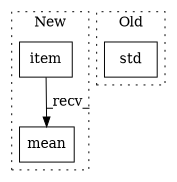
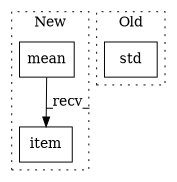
(46, 97) -> (46, 97)
